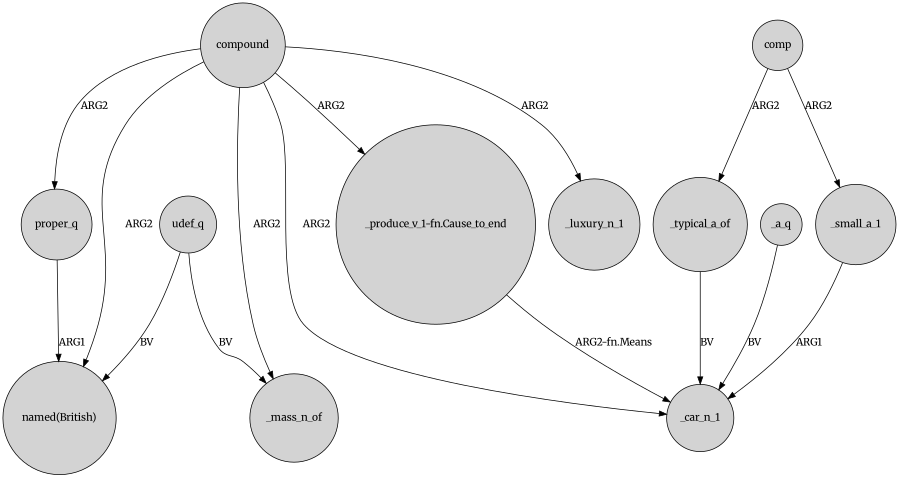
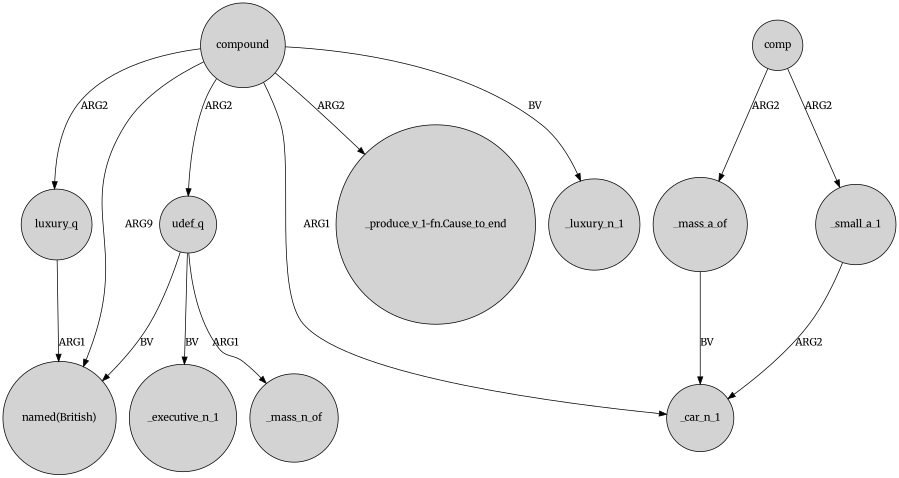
(535, 106) -> (535, 106)
(57, 225) -> (57, 225)
(139, 225) -> (139, 225)
(317, 225) -> (317, 225)
(700, 225) -> (700, 225)
(781, 225) -> none
(240, 232) -> (196, 132)
(226, 343) -> (226, 343)
(809, 343) -> (809, 343)
(582, 351) -> none
none -> (183, 418)
